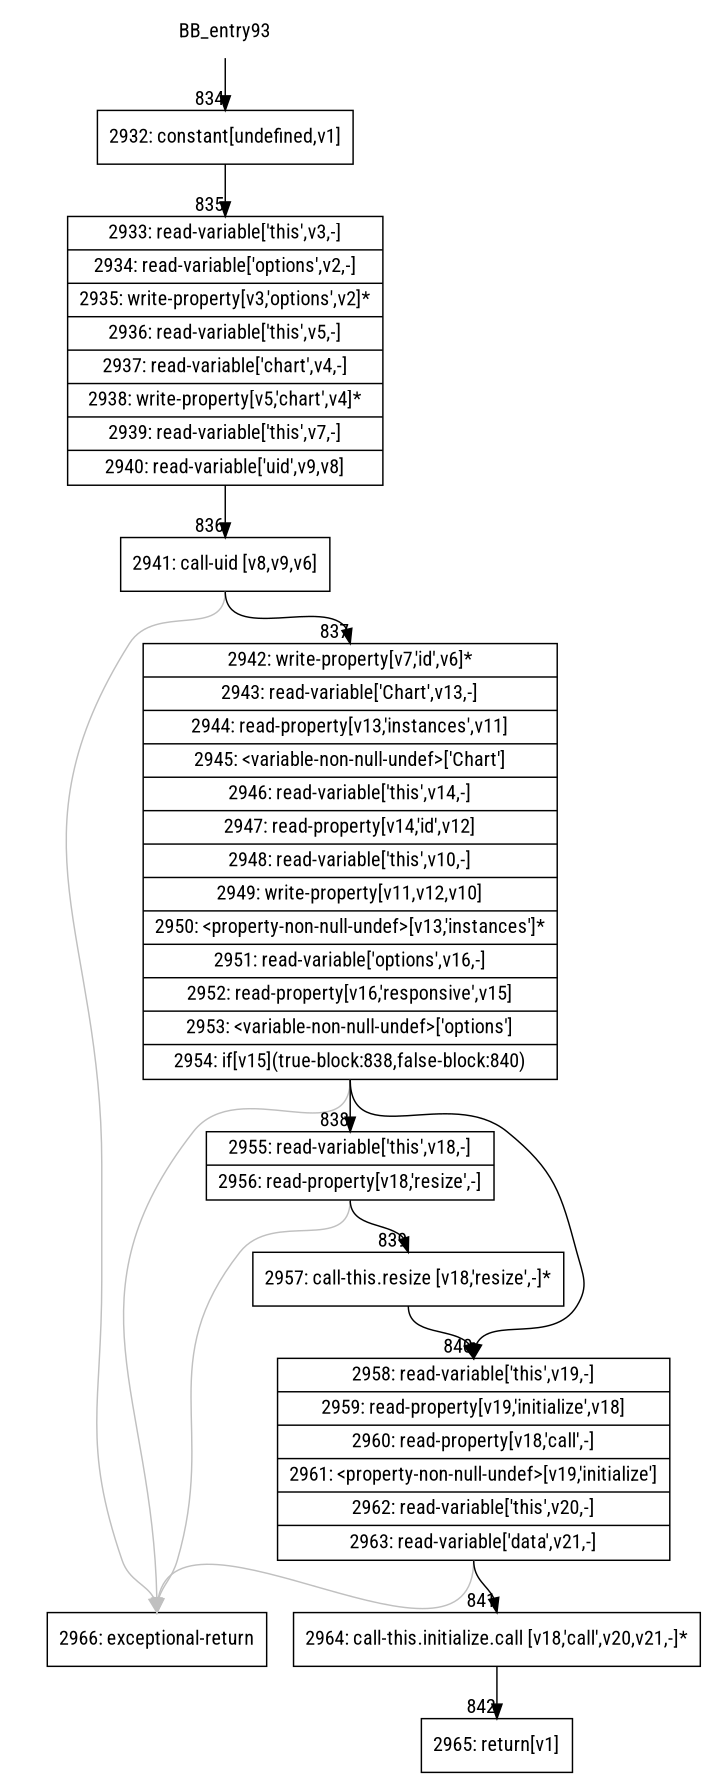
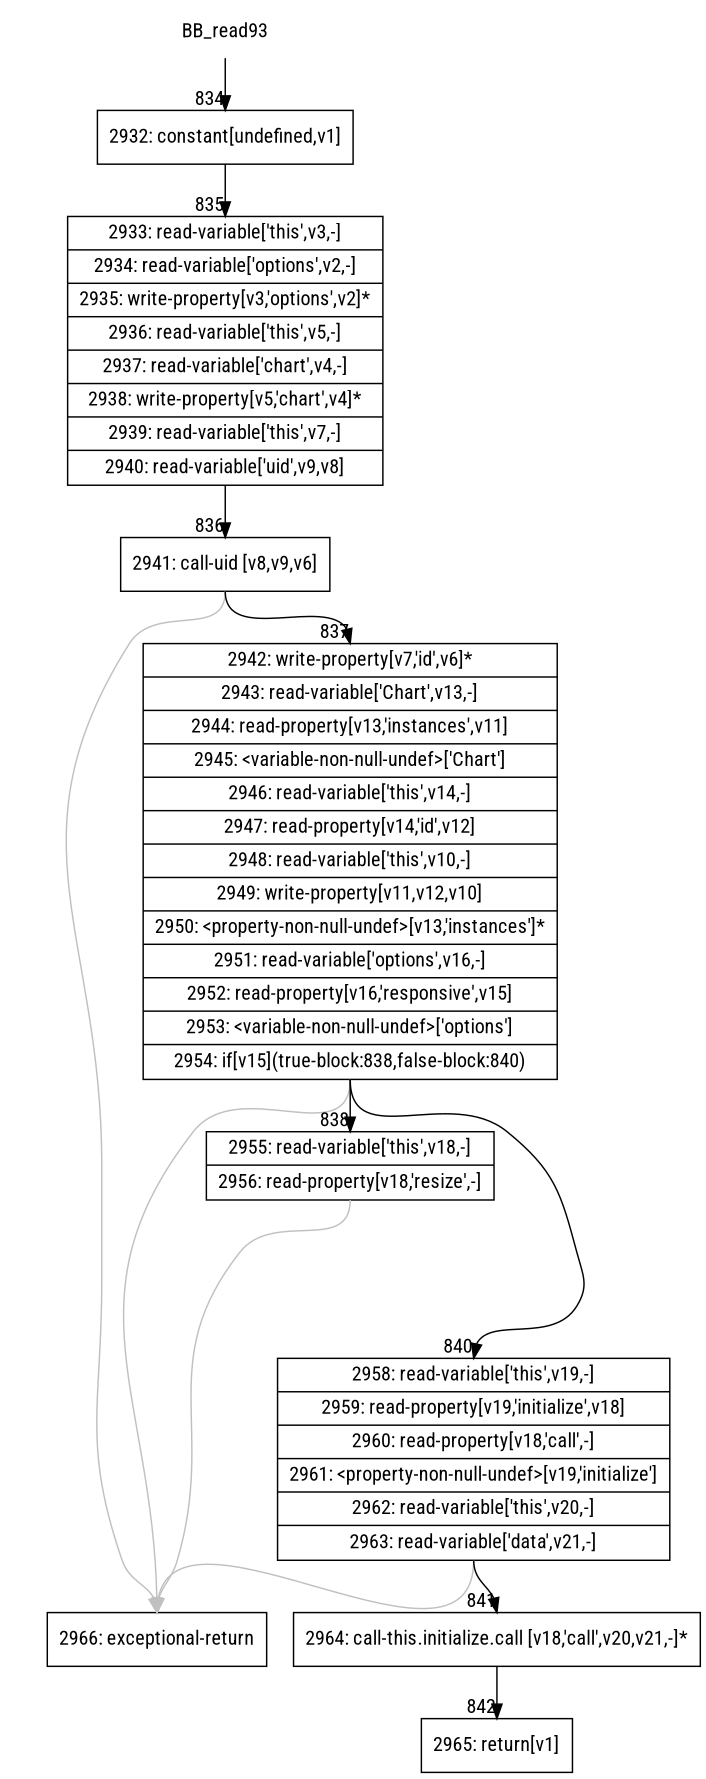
(225, 32) -> (225, 32)
(408, 1279) -> none
